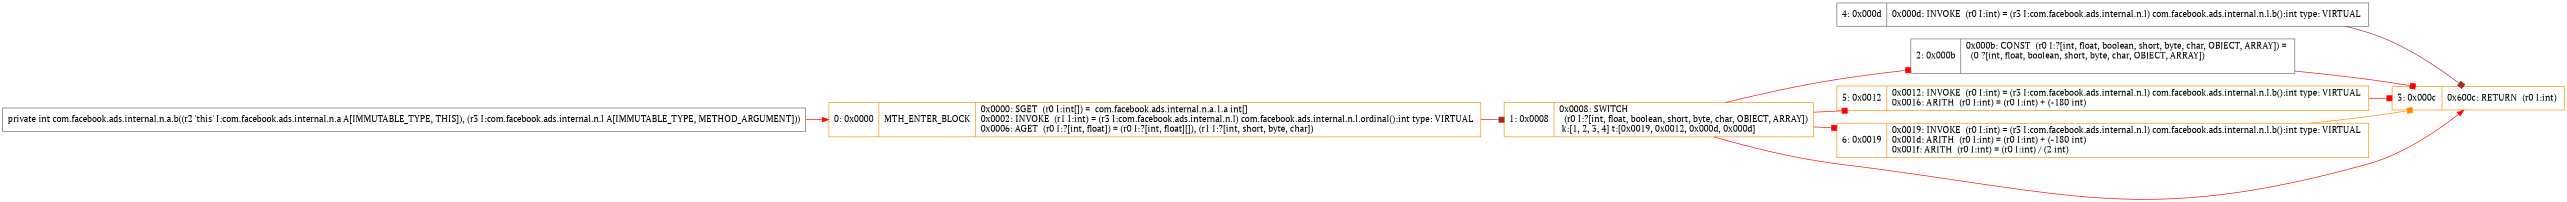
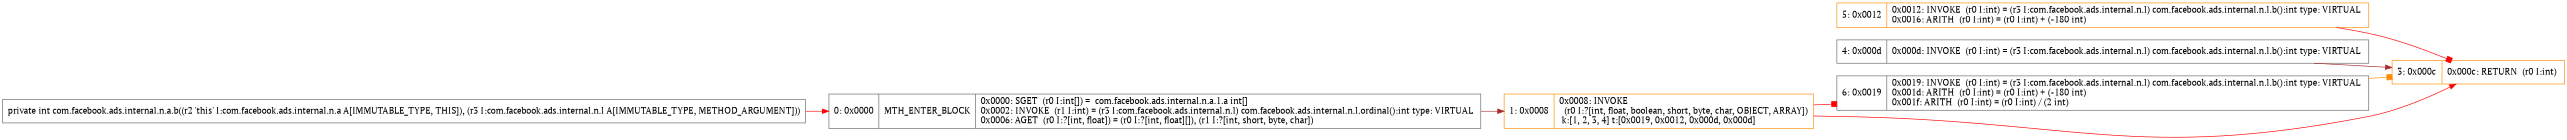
(2405, 48) -> (2350, 65)
(2103, 56) -> none
(2503, 98) -> (2503, 72)
(1597, 110) -> (1596, 101)
(1827, 112) -> none
(1155, 120) -> (1155, 111)
(1489, 120) -> (1489, 111)
(2103, 140) -> (2103, 93)
